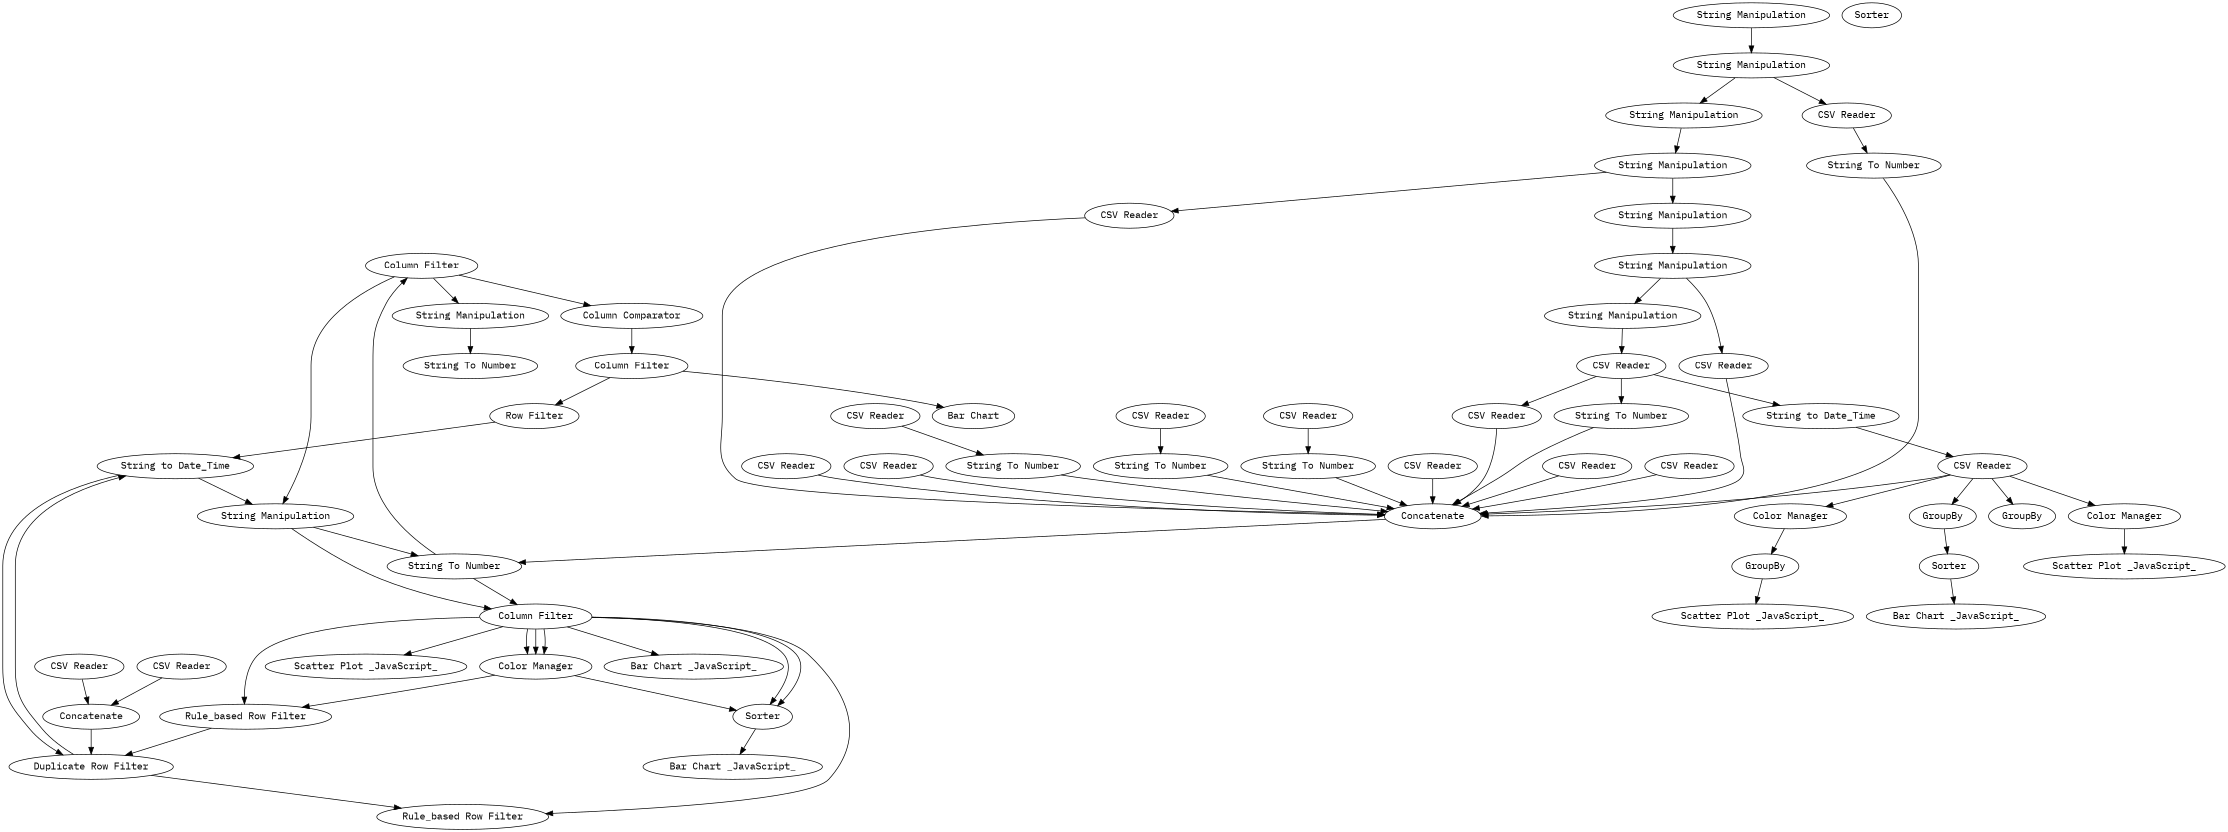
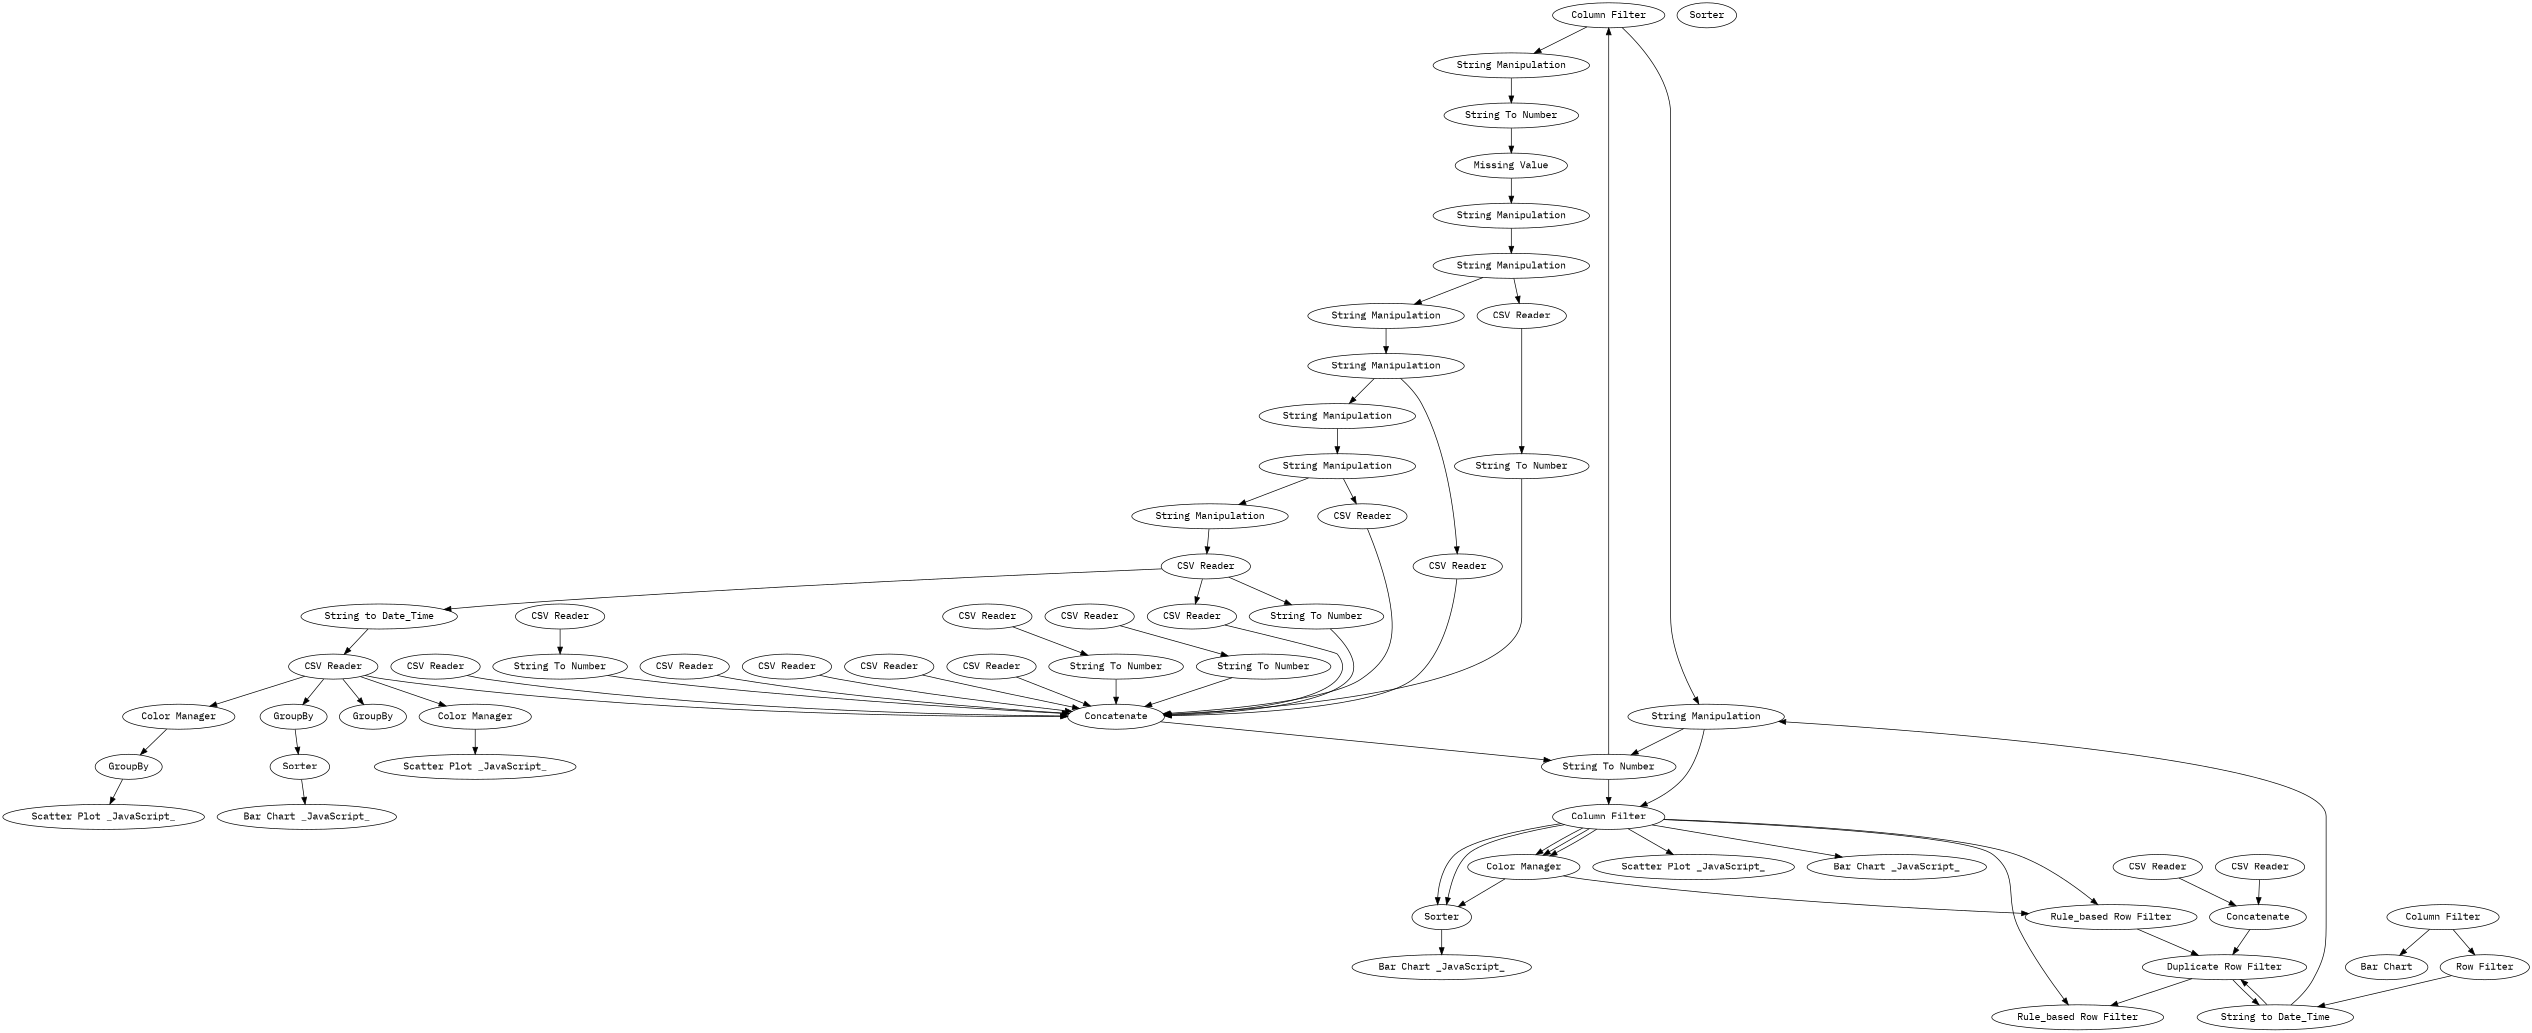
none -> (1511, 166)
(632, 316) -> none
